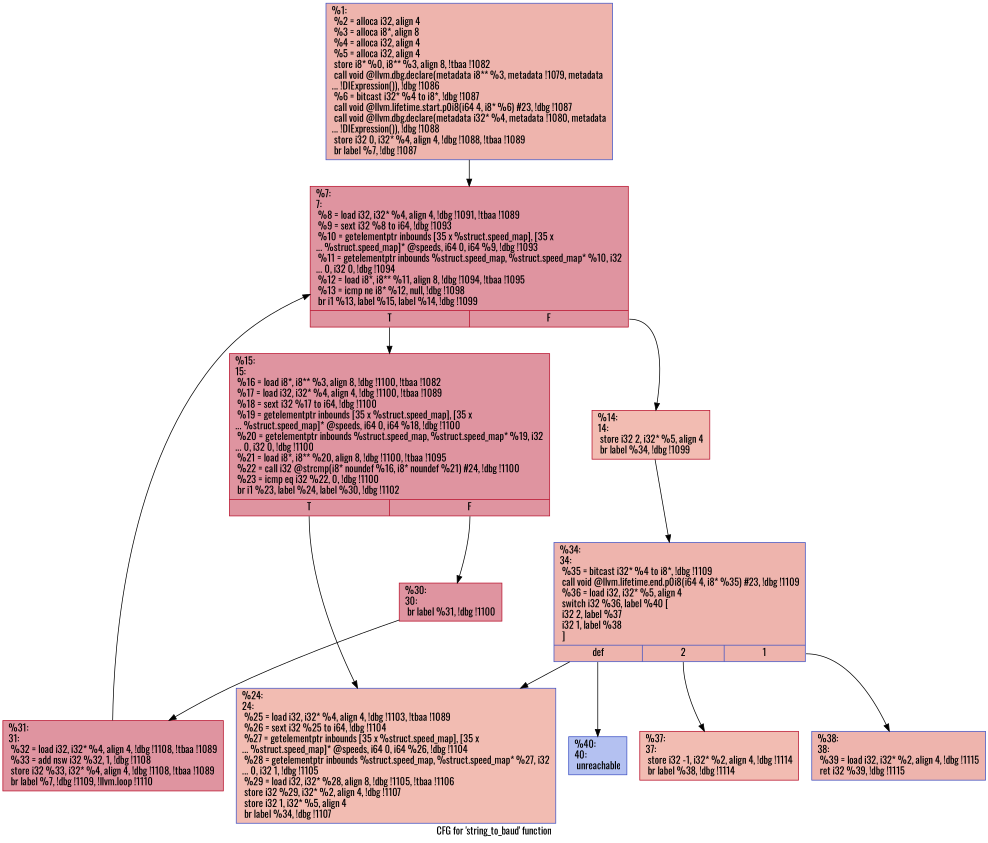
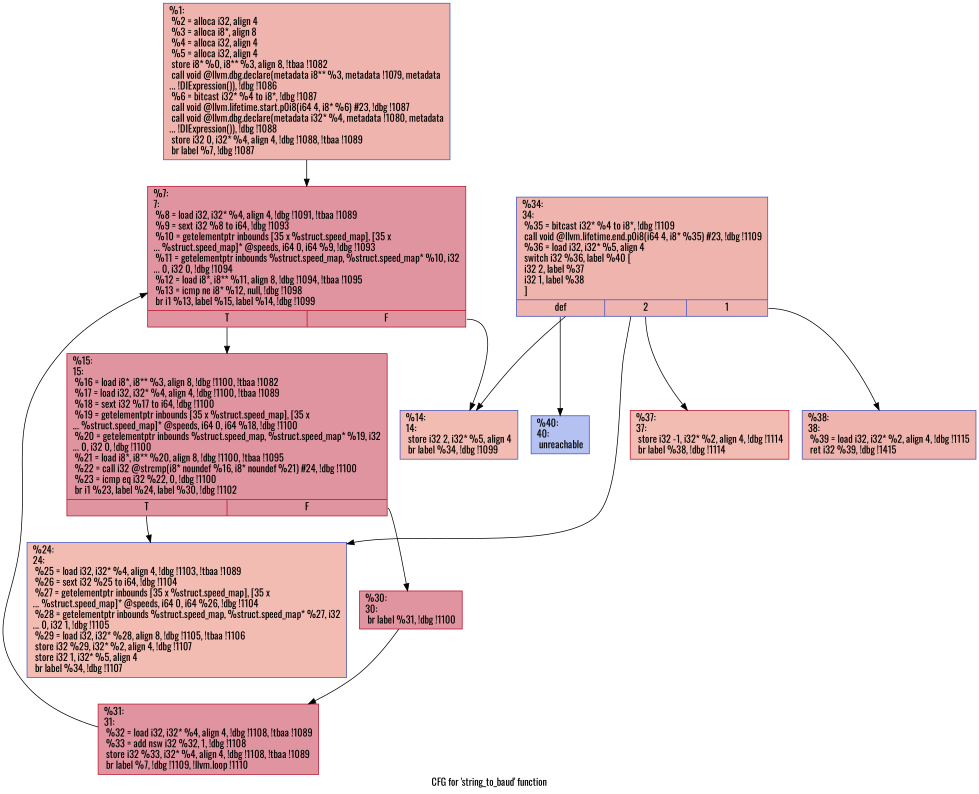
(651, 435) -> (459, 435)
(662, 497) -> (521, 358)
(861, 772) -> (852, 451)
